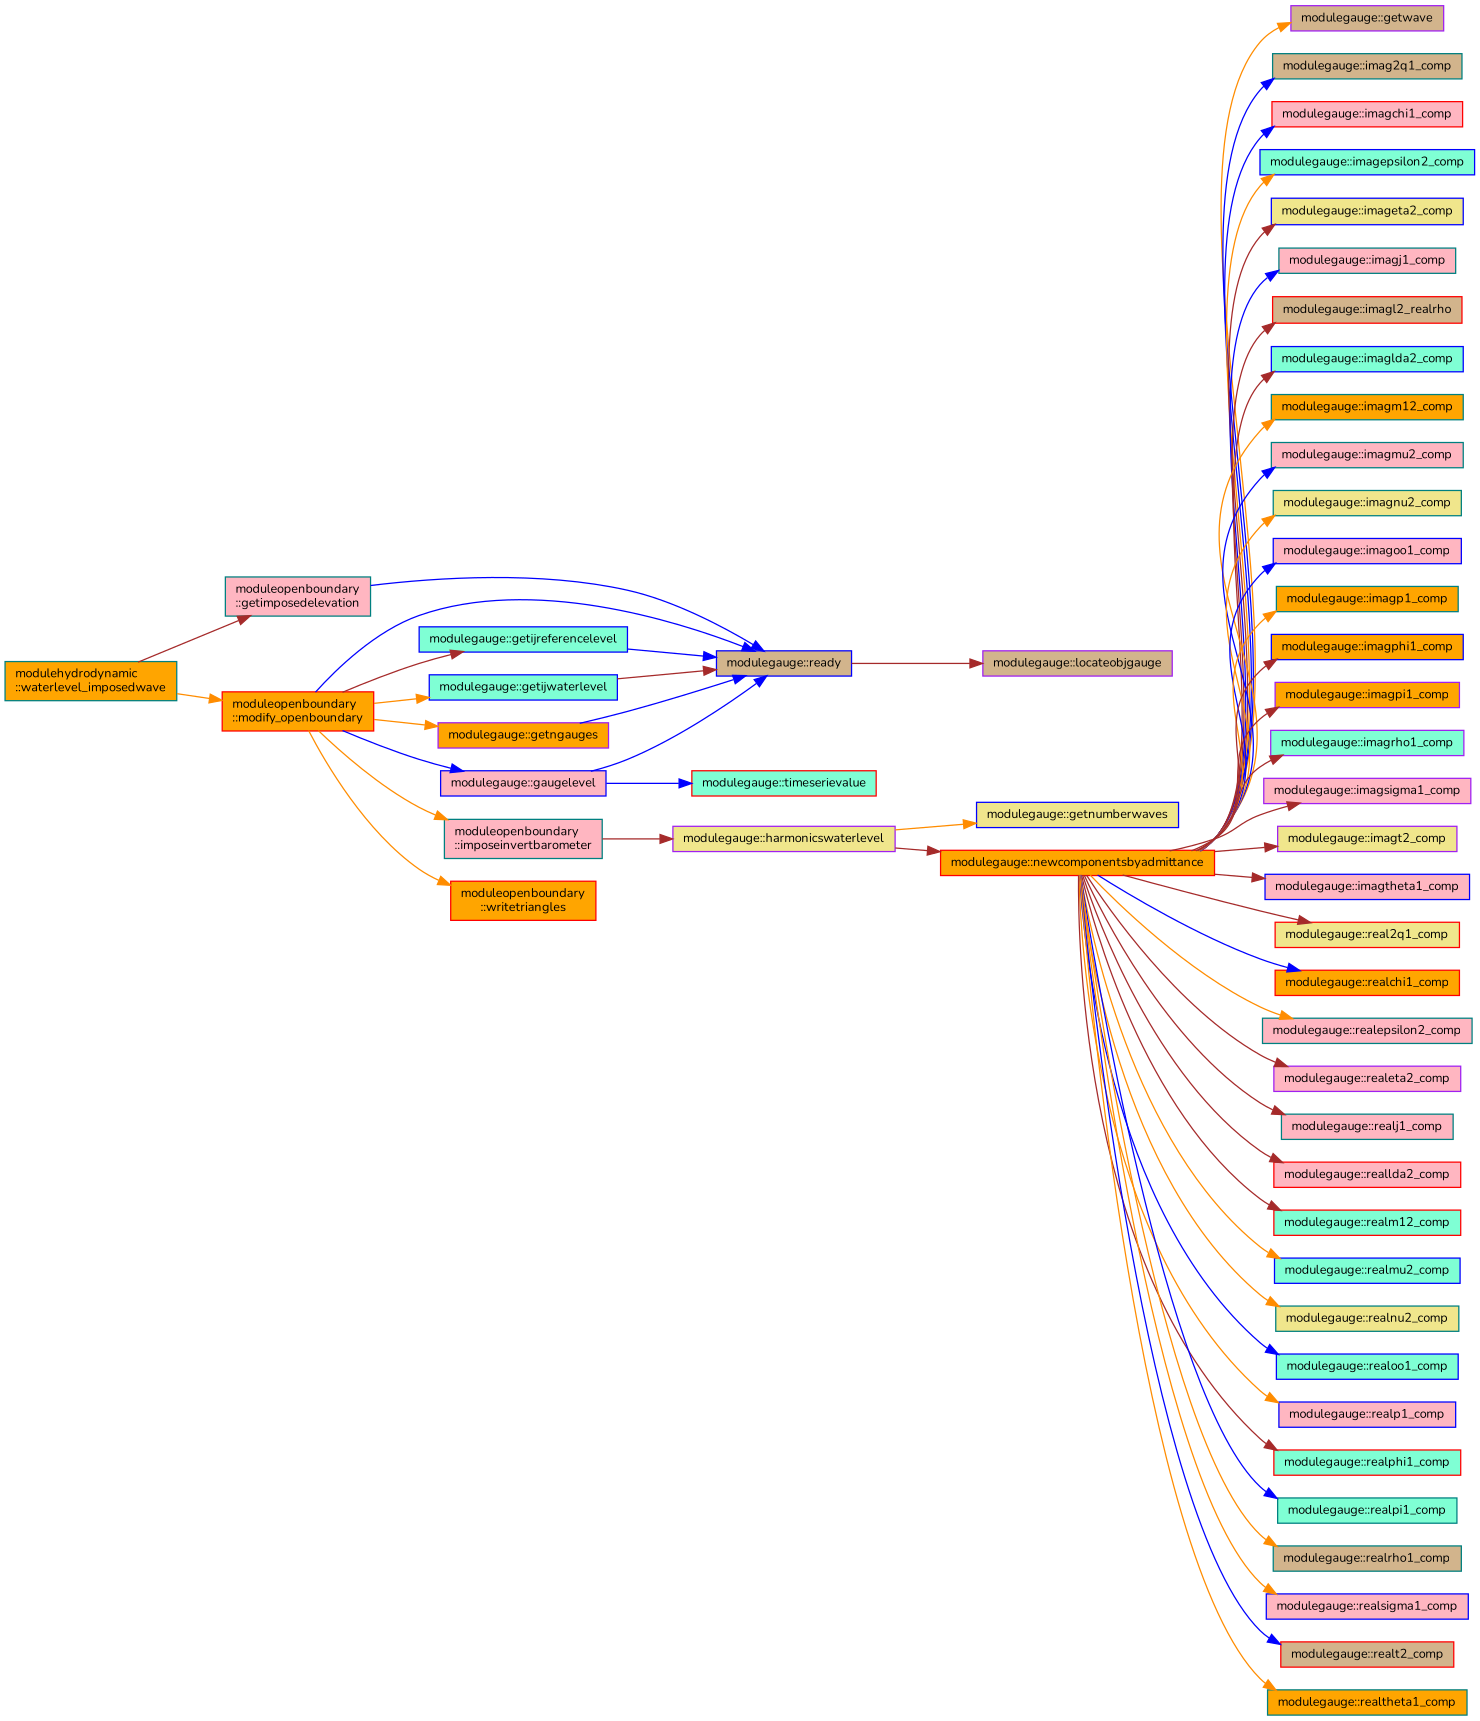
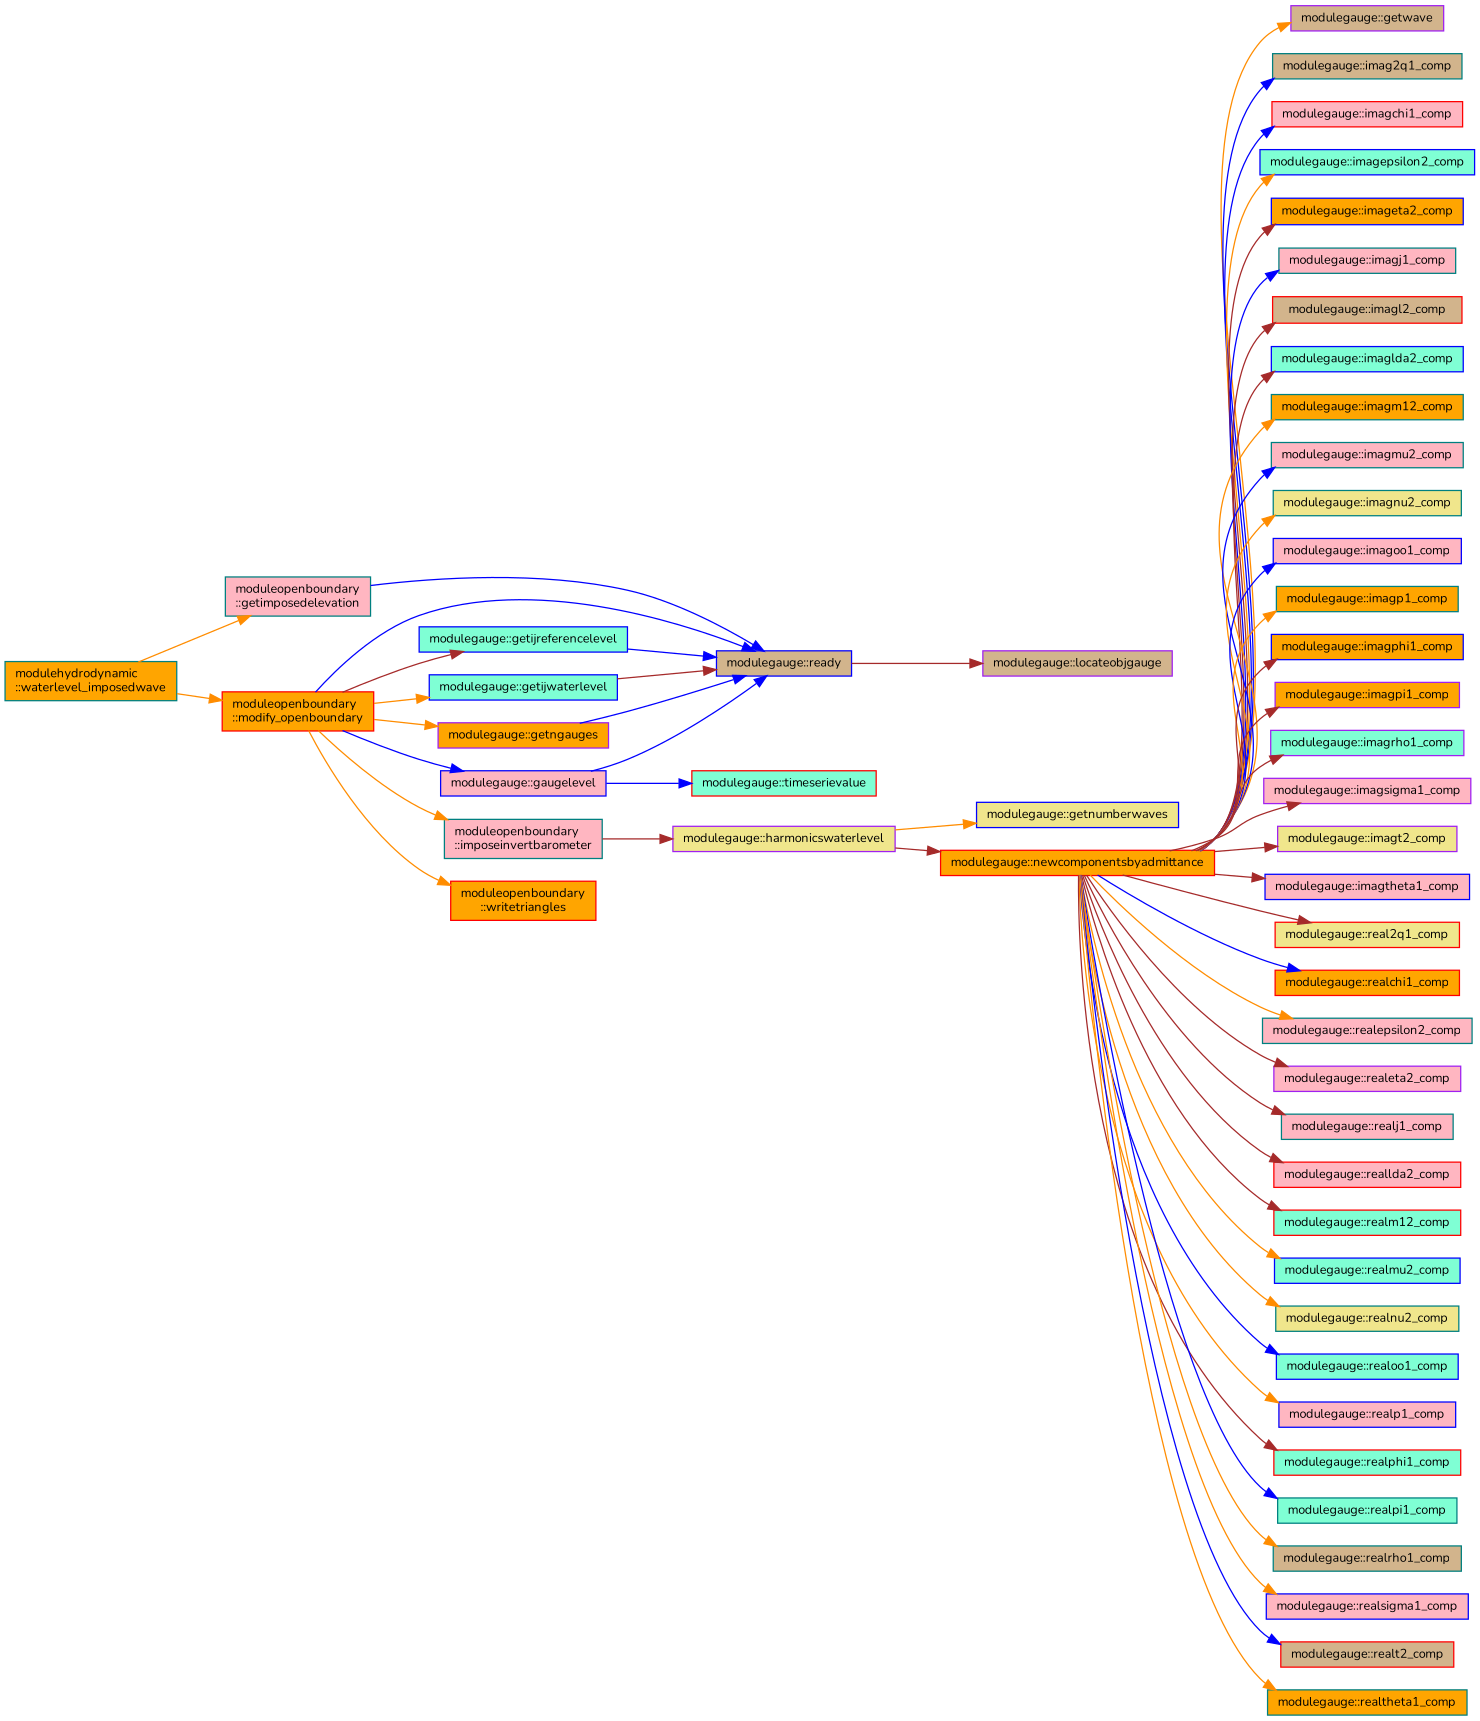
(1367, 211) -> (1367, 211)
(1367, 310) -> (1367, 310)
(188, 641) -> (188, 641)
